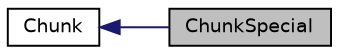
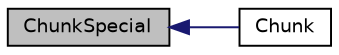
(145, 27) -> (214, 27)
